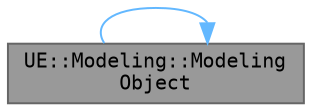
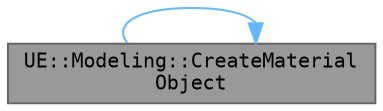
(156, 73) -> (192, 73)
